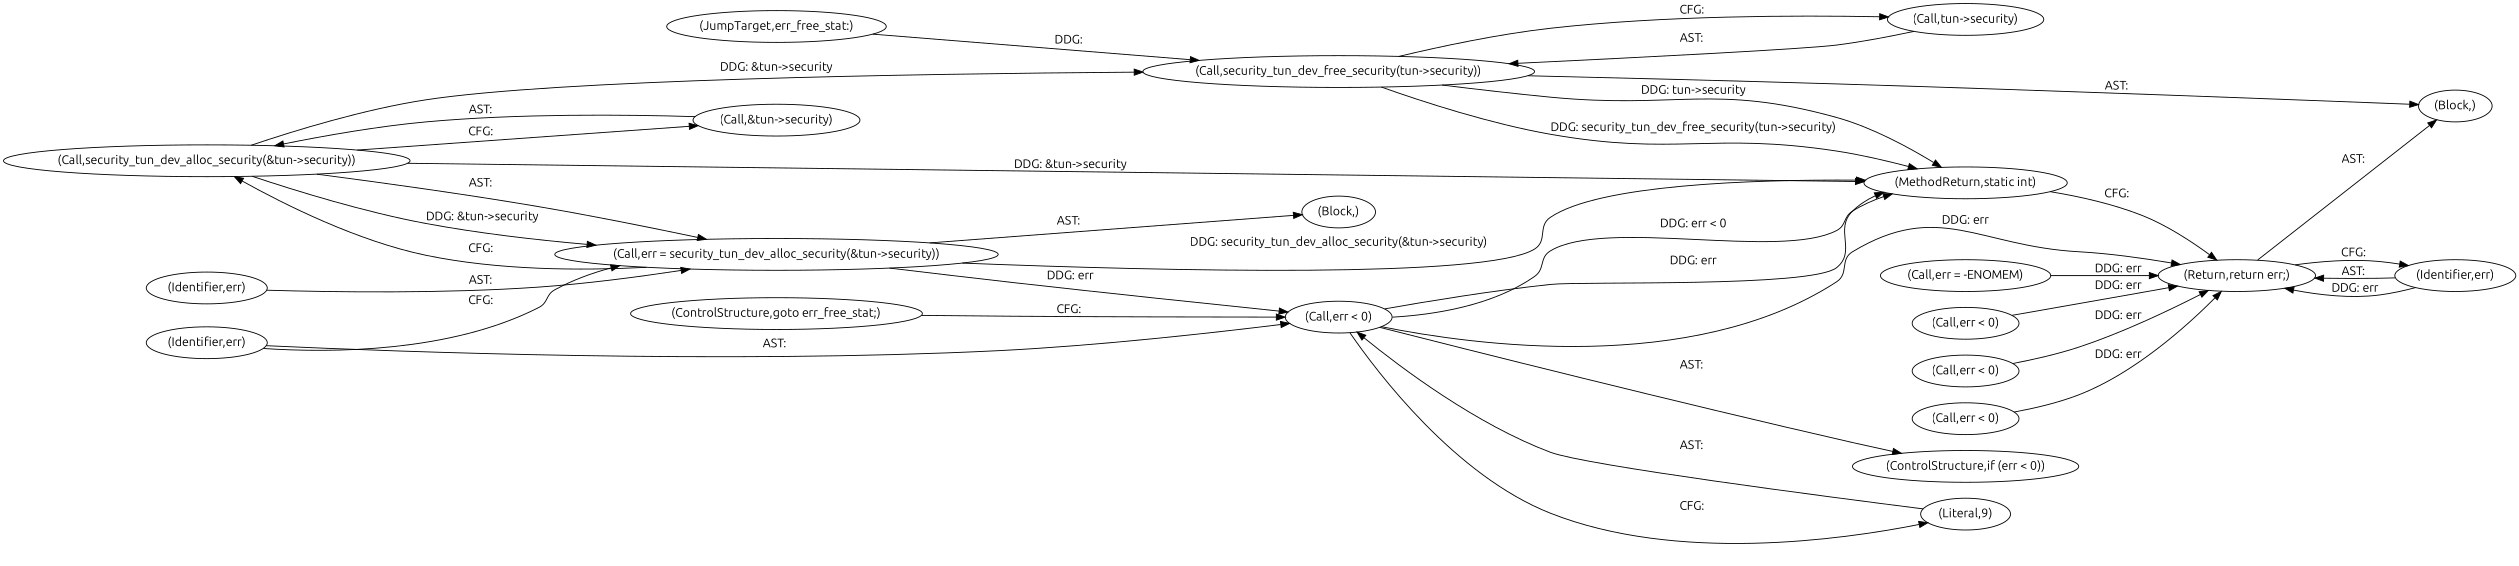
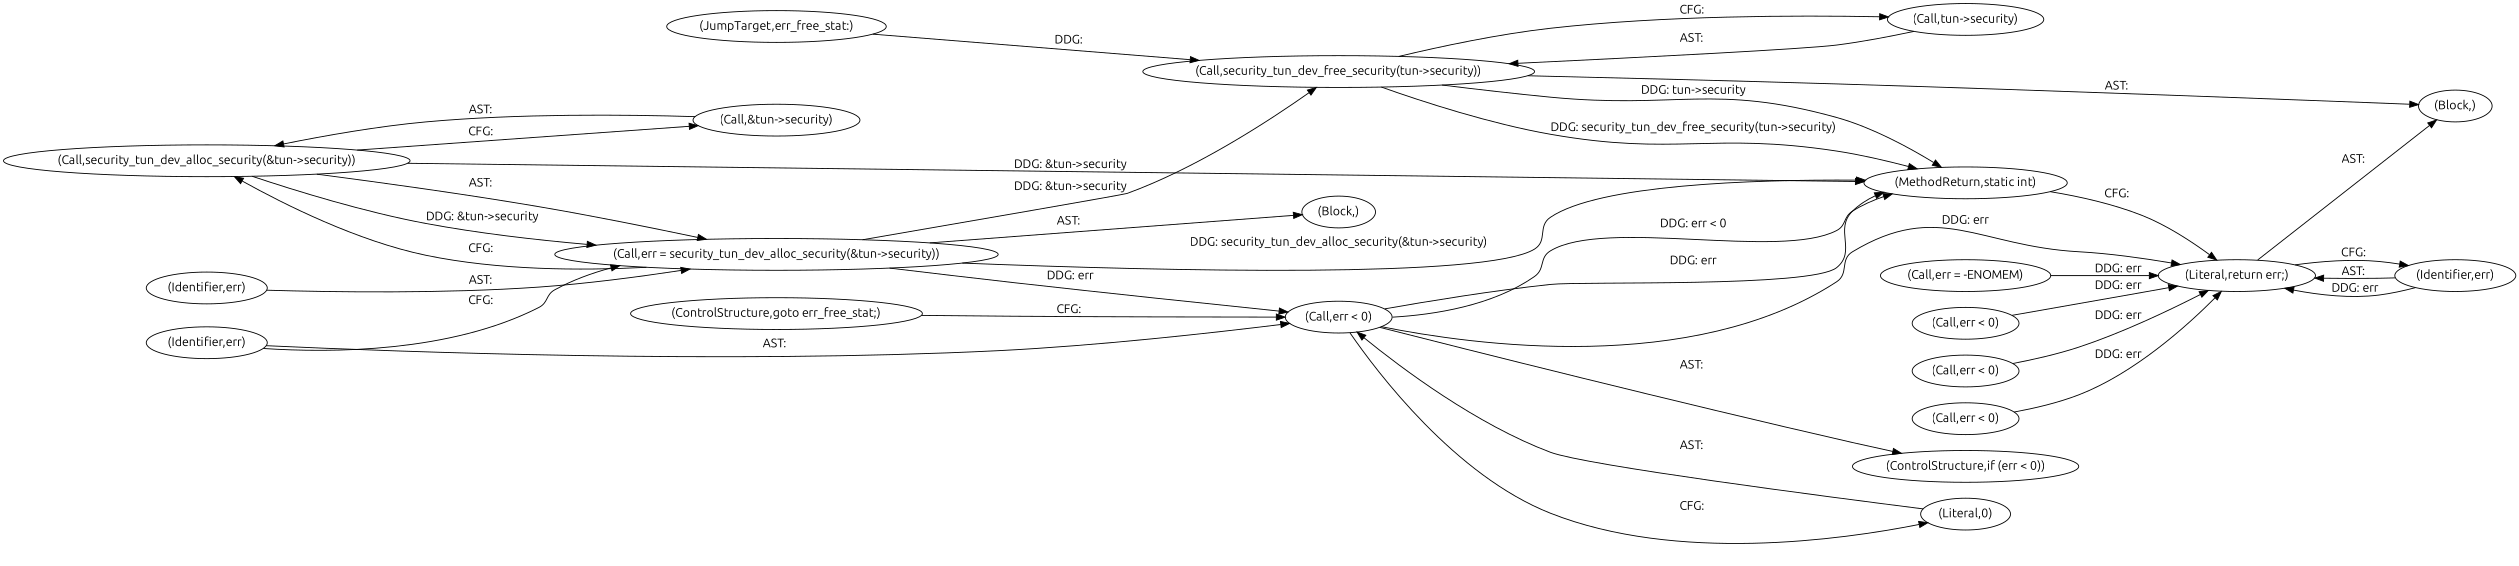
(689, 81) -> (1098, 199)
(2237, 276) -> (2237, 276)
(1966, 514) -> (1966, 514)
